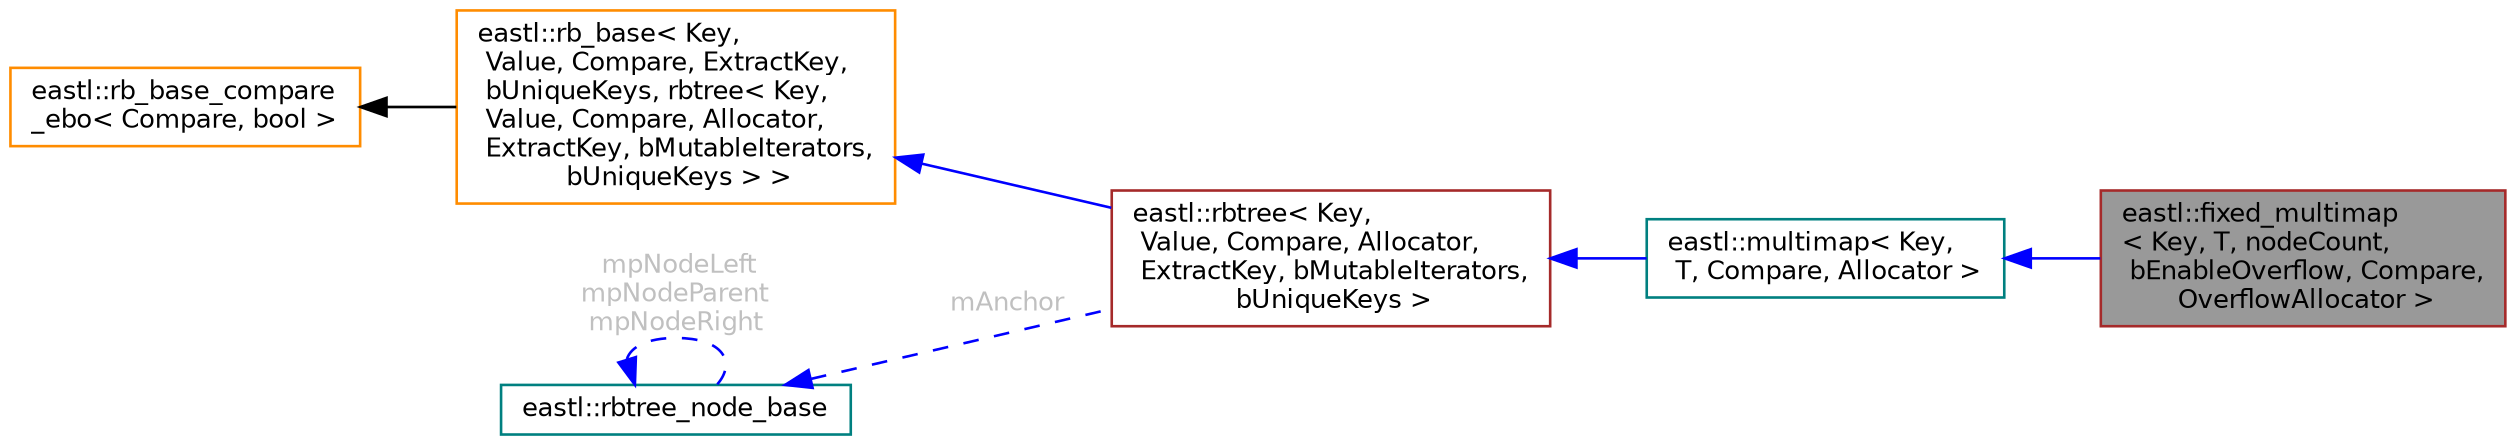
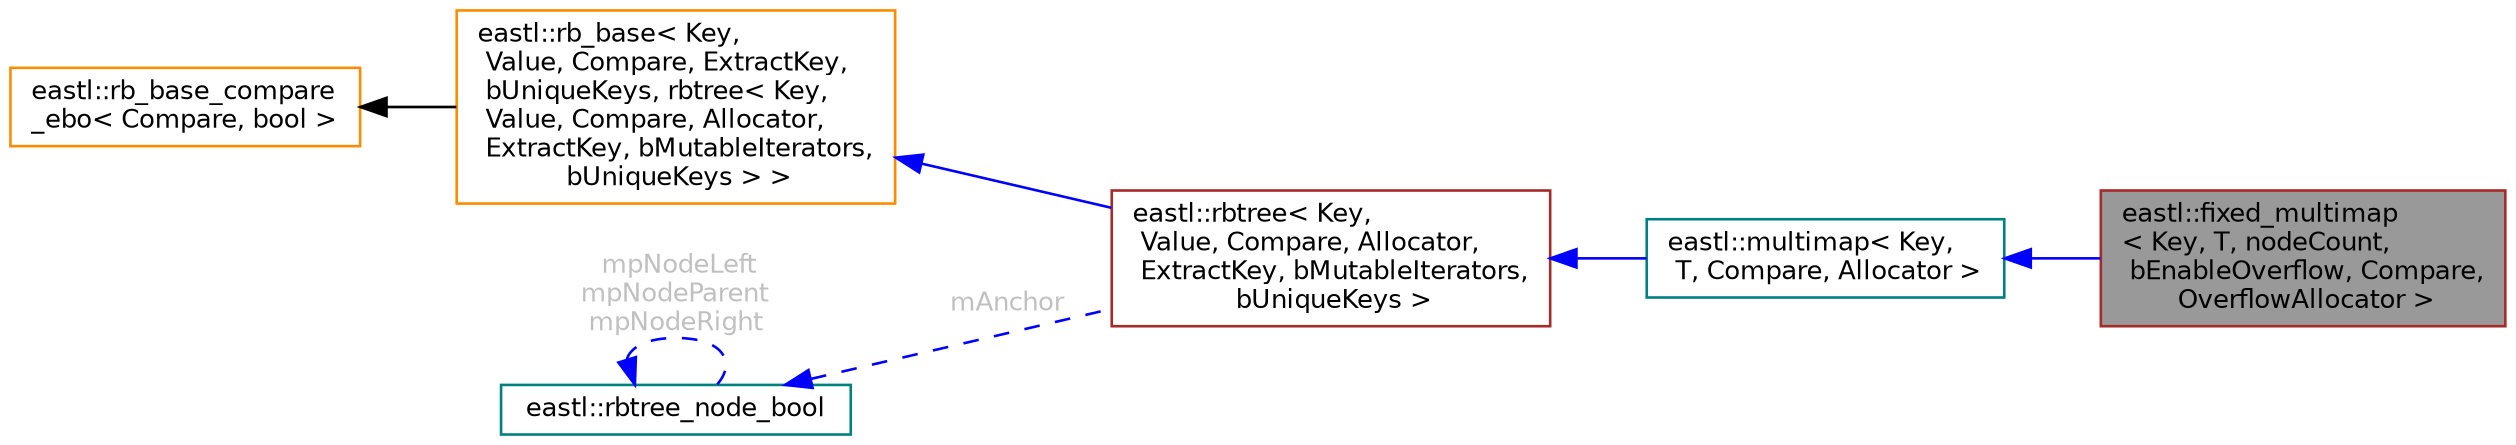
(676, 410) -> (676, 410)
